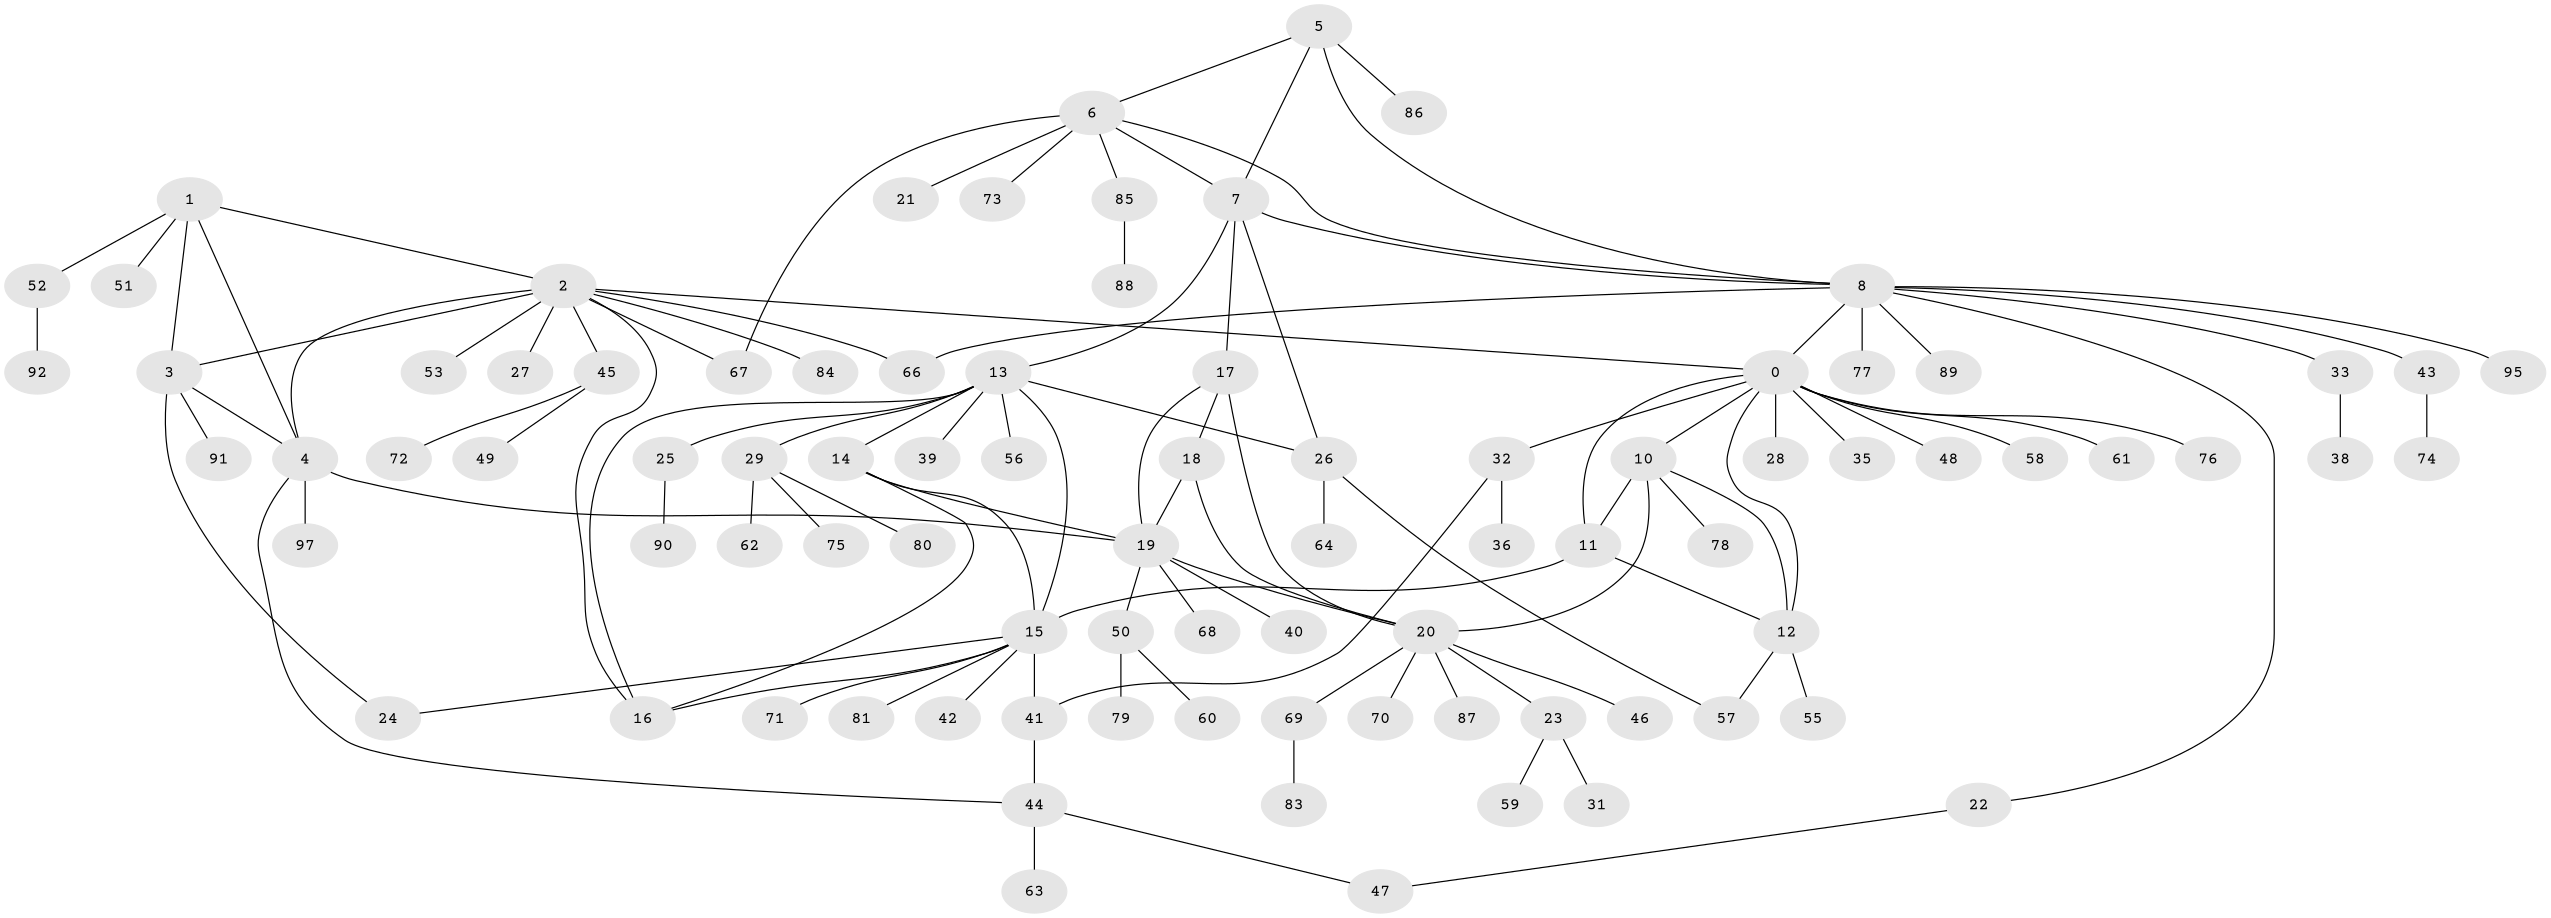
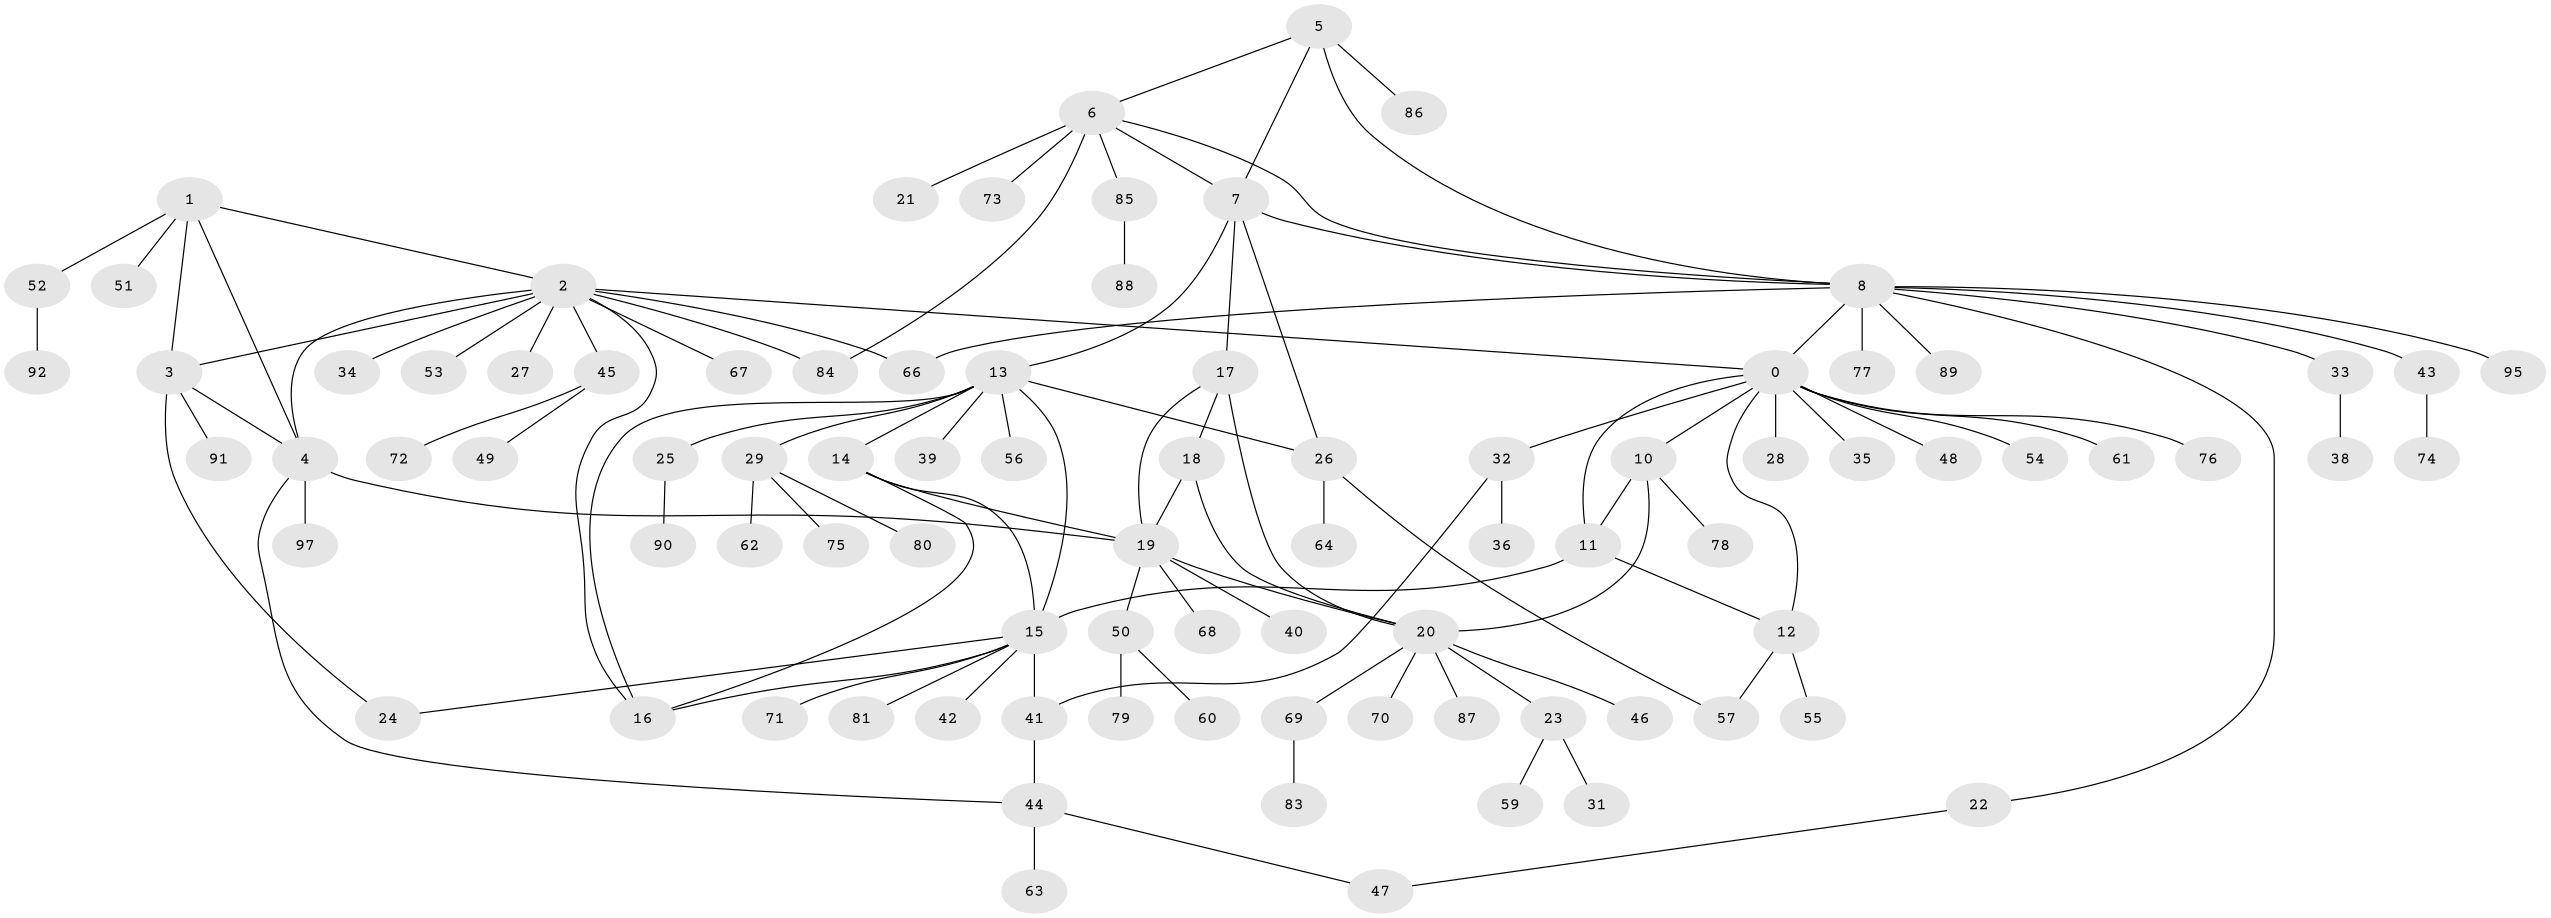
(862, 179) -> (988, 267)
none -> (347, 372)
(2035, 459) -> (2035, 459)
(1758, 518) -> none
